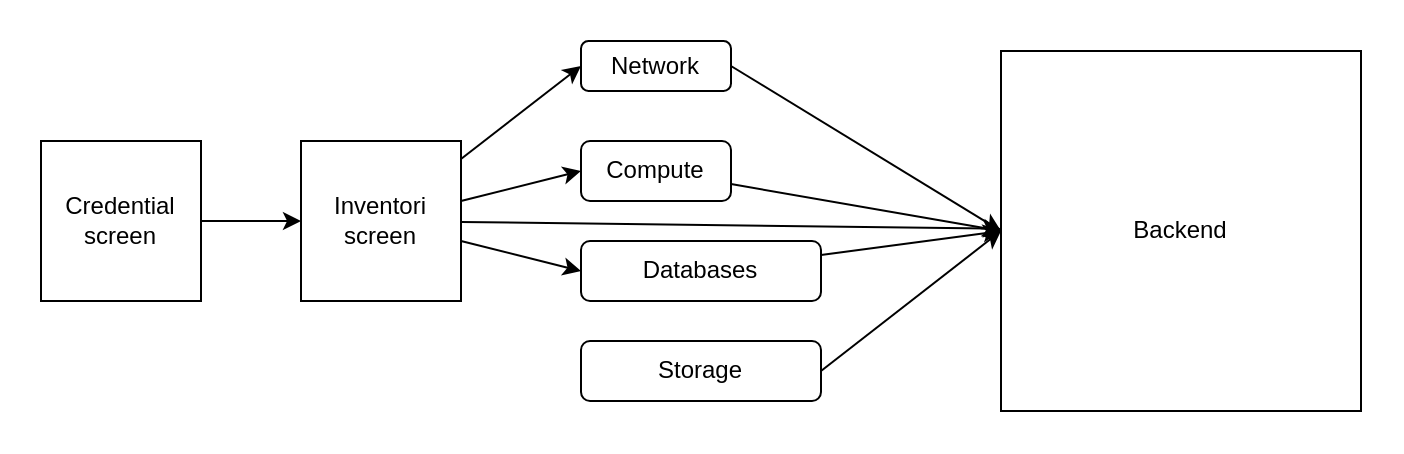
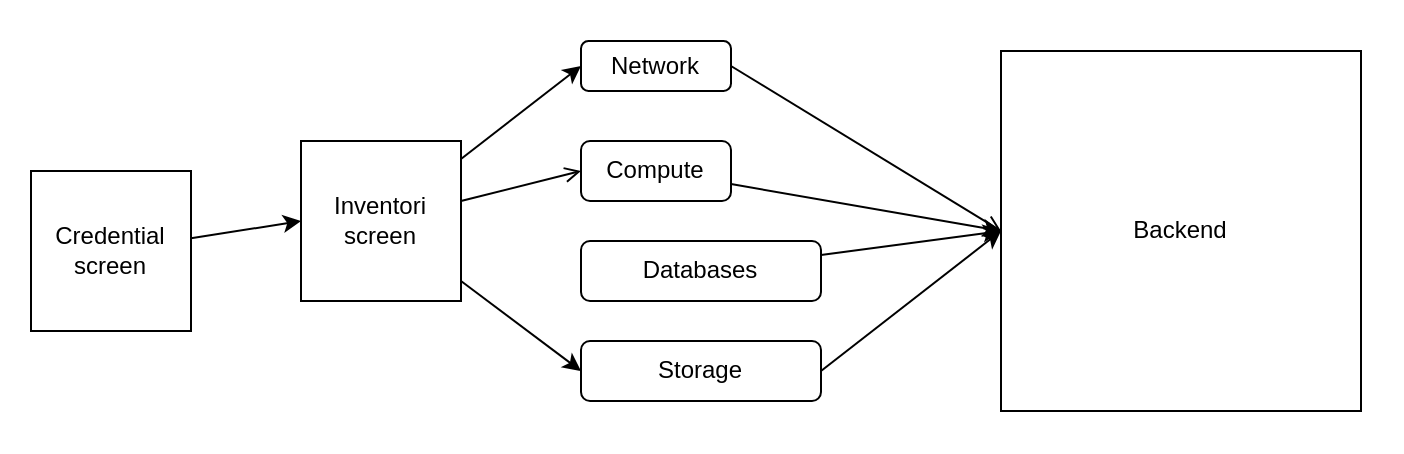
(567, 175) -> (570, 174)
(121, 221) -> (111, 251)
(986, 222) -> (989, 224)
(715, 225) -> (516, 322)
(515, 254) -> none
